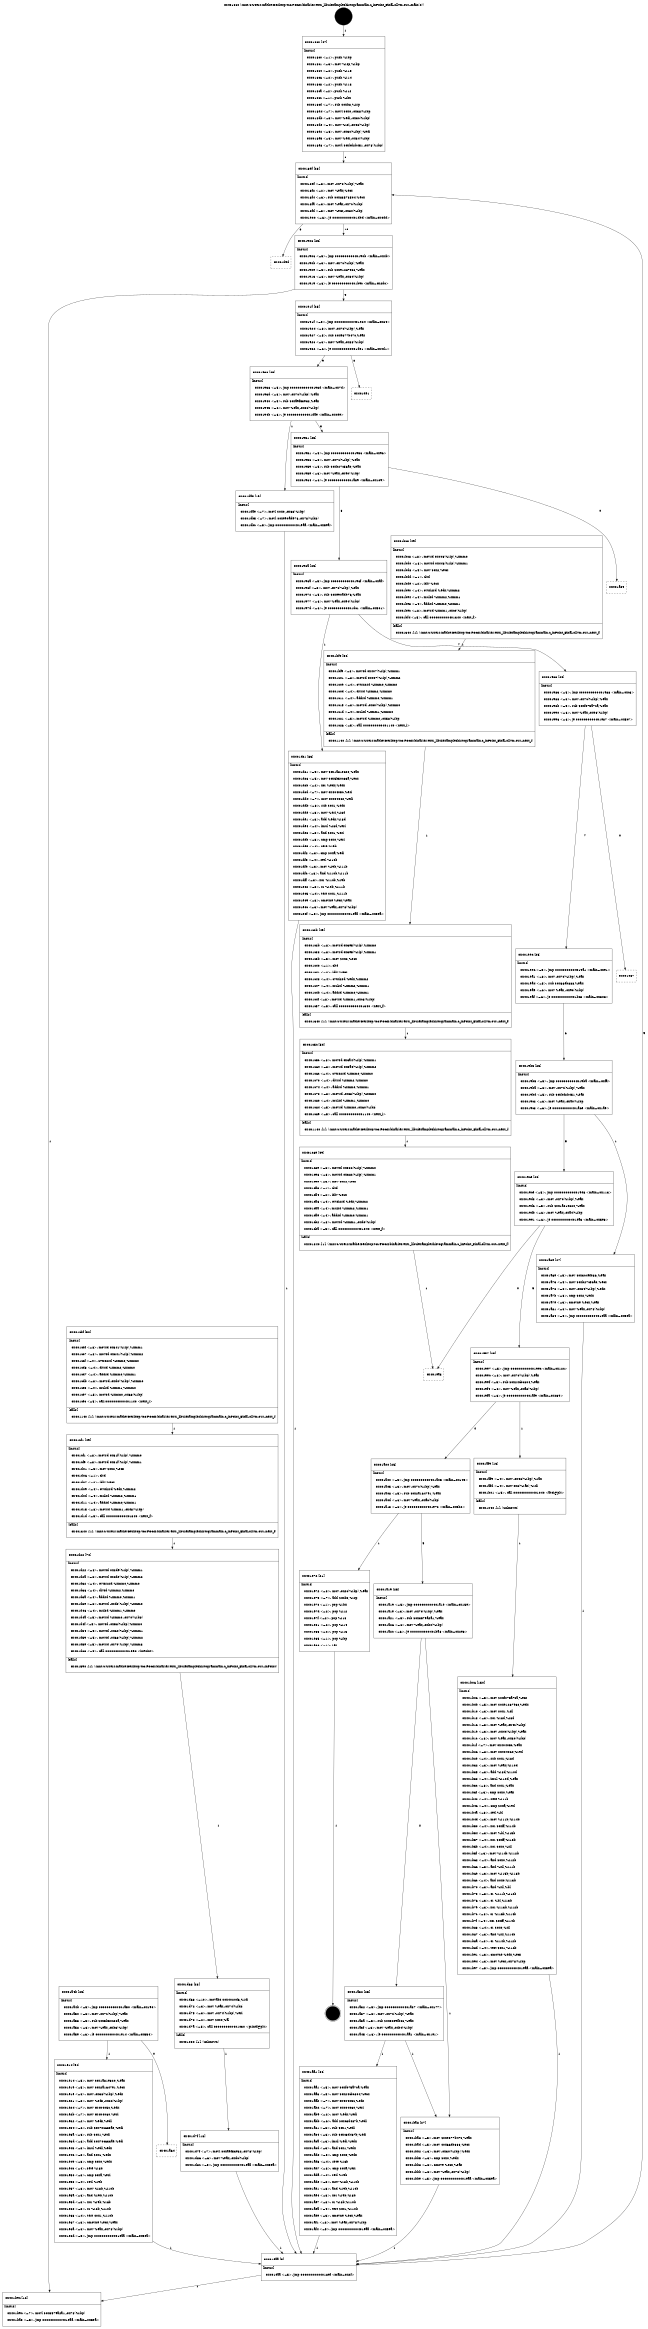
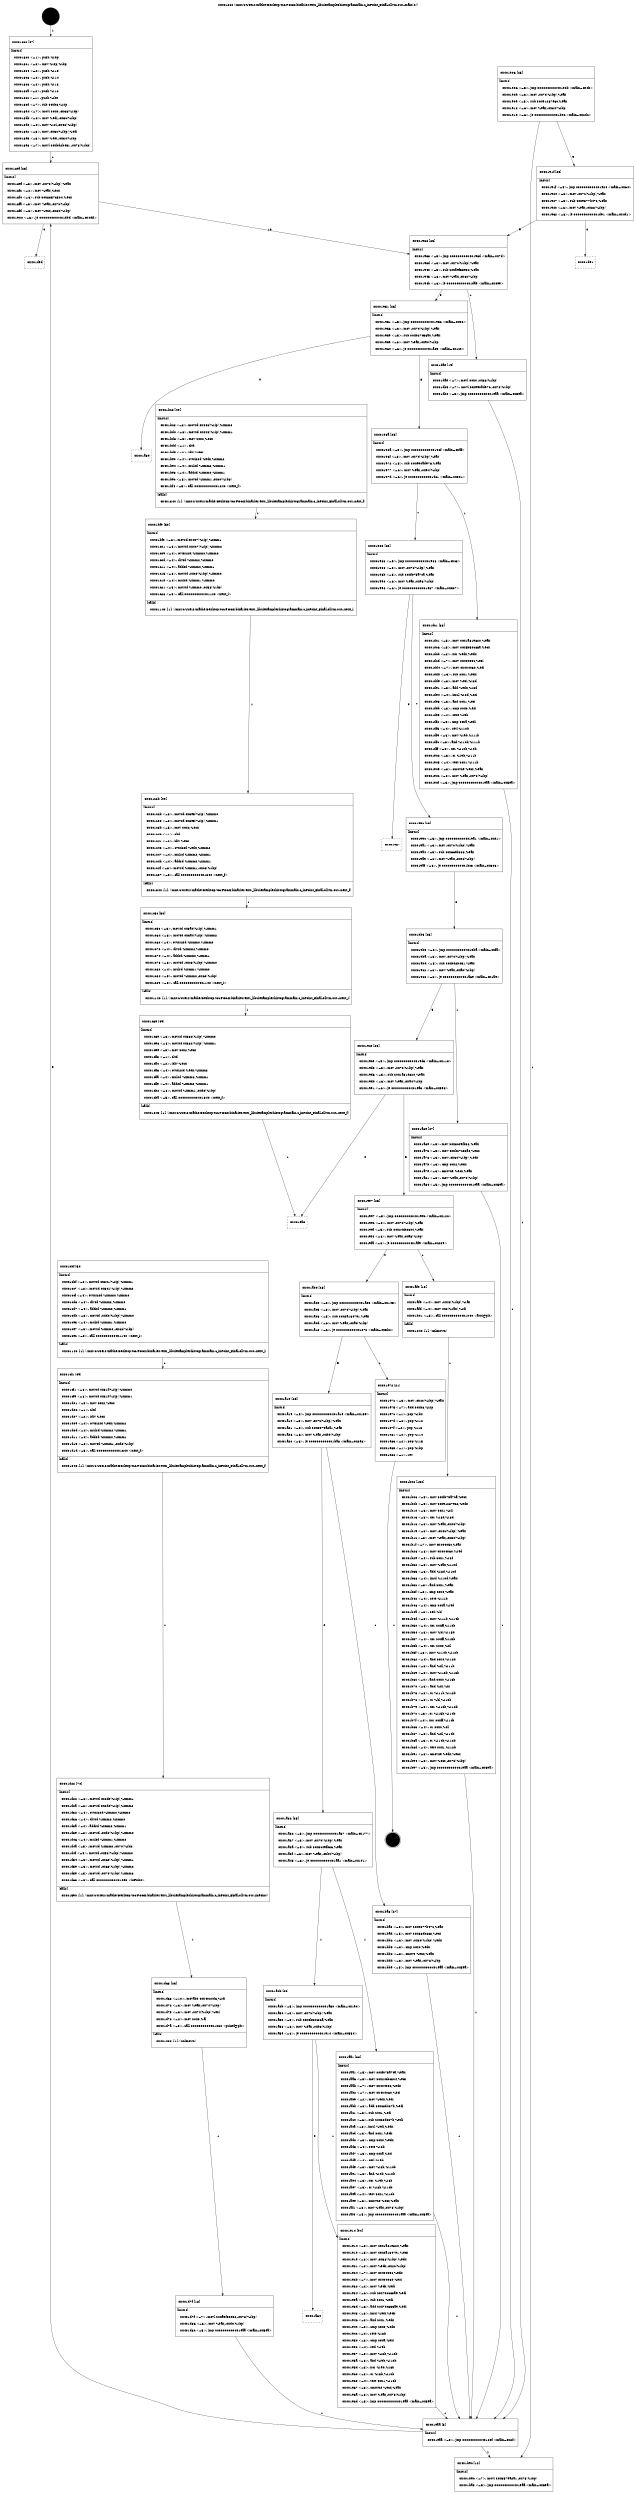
(344, 229) -> (253, 228)
(420, 2078) -> (318, 1925)
